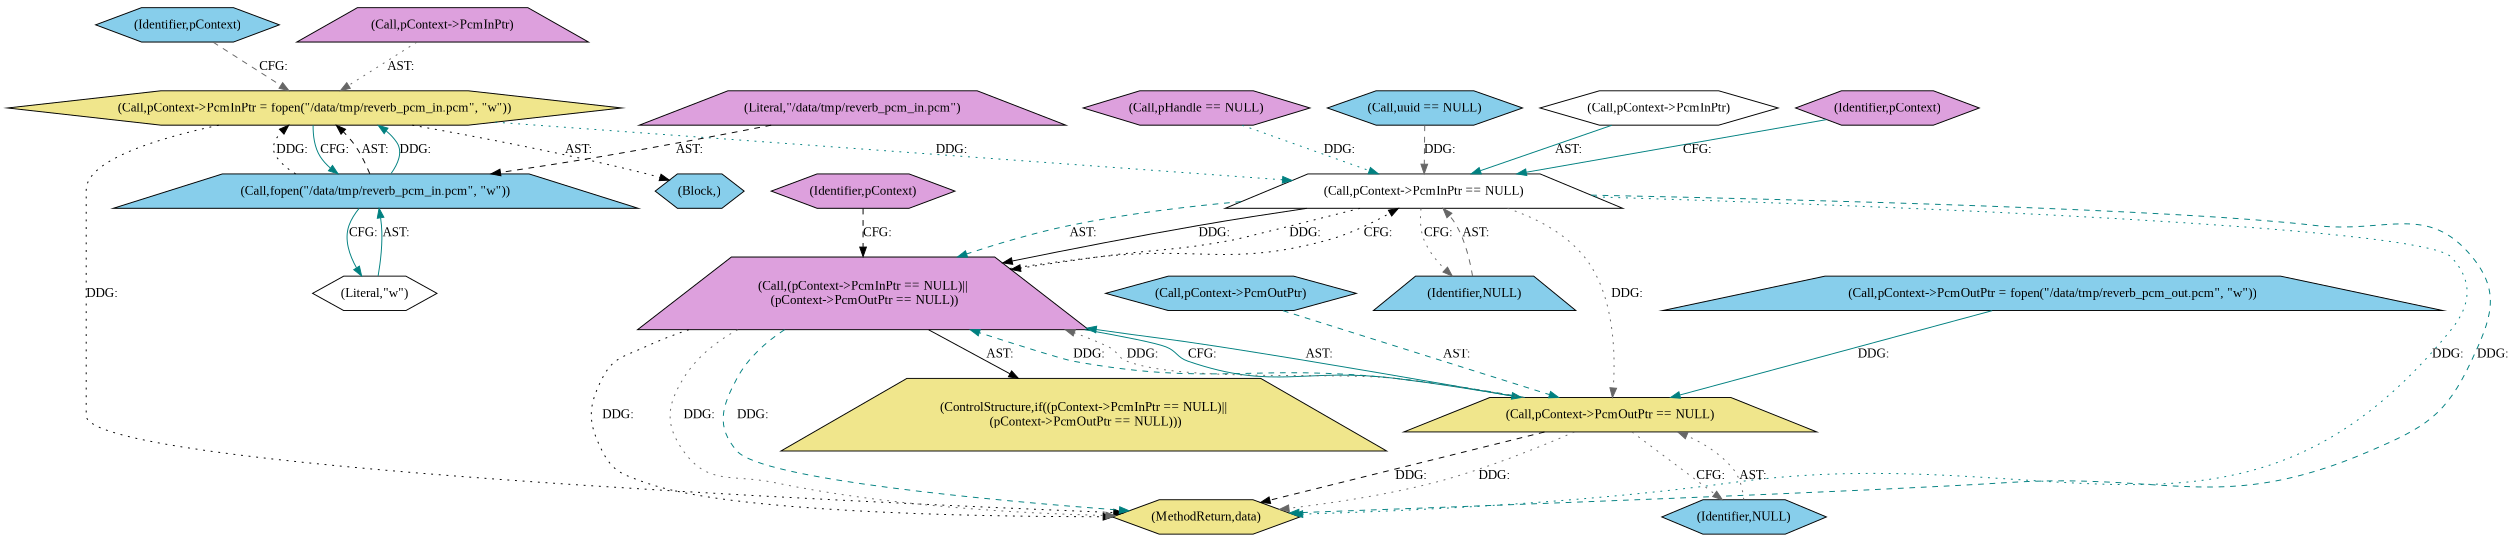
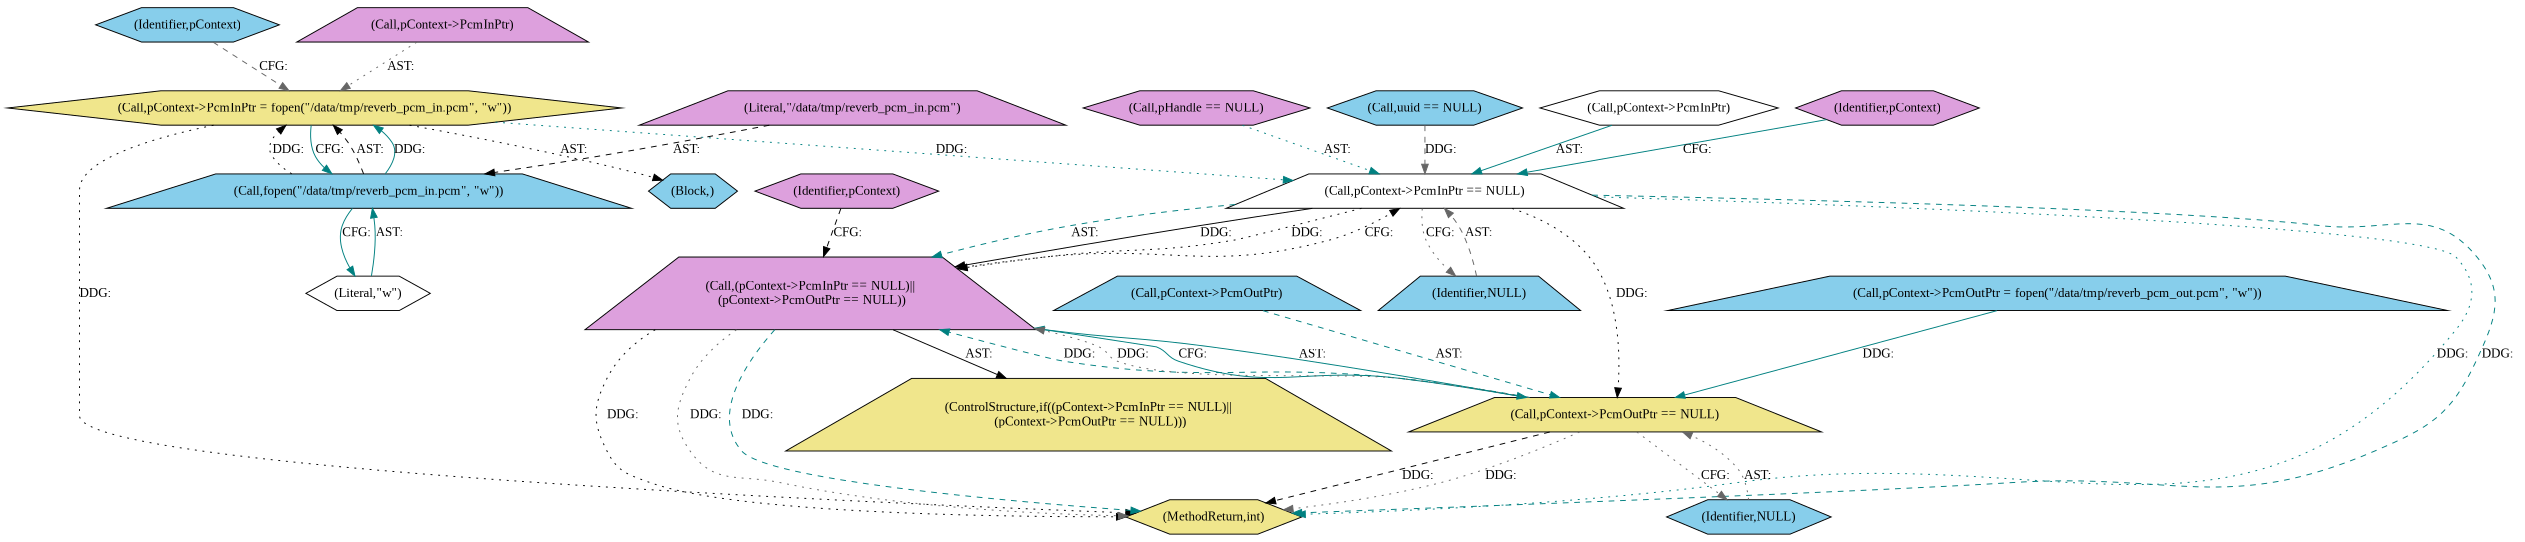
(1341, 150) -> (1339, 150)
(1596, 276) -> (1601, 276)
(1231, 293) -> (1207, 293)
(1206, 517) -> (1214, 517)
